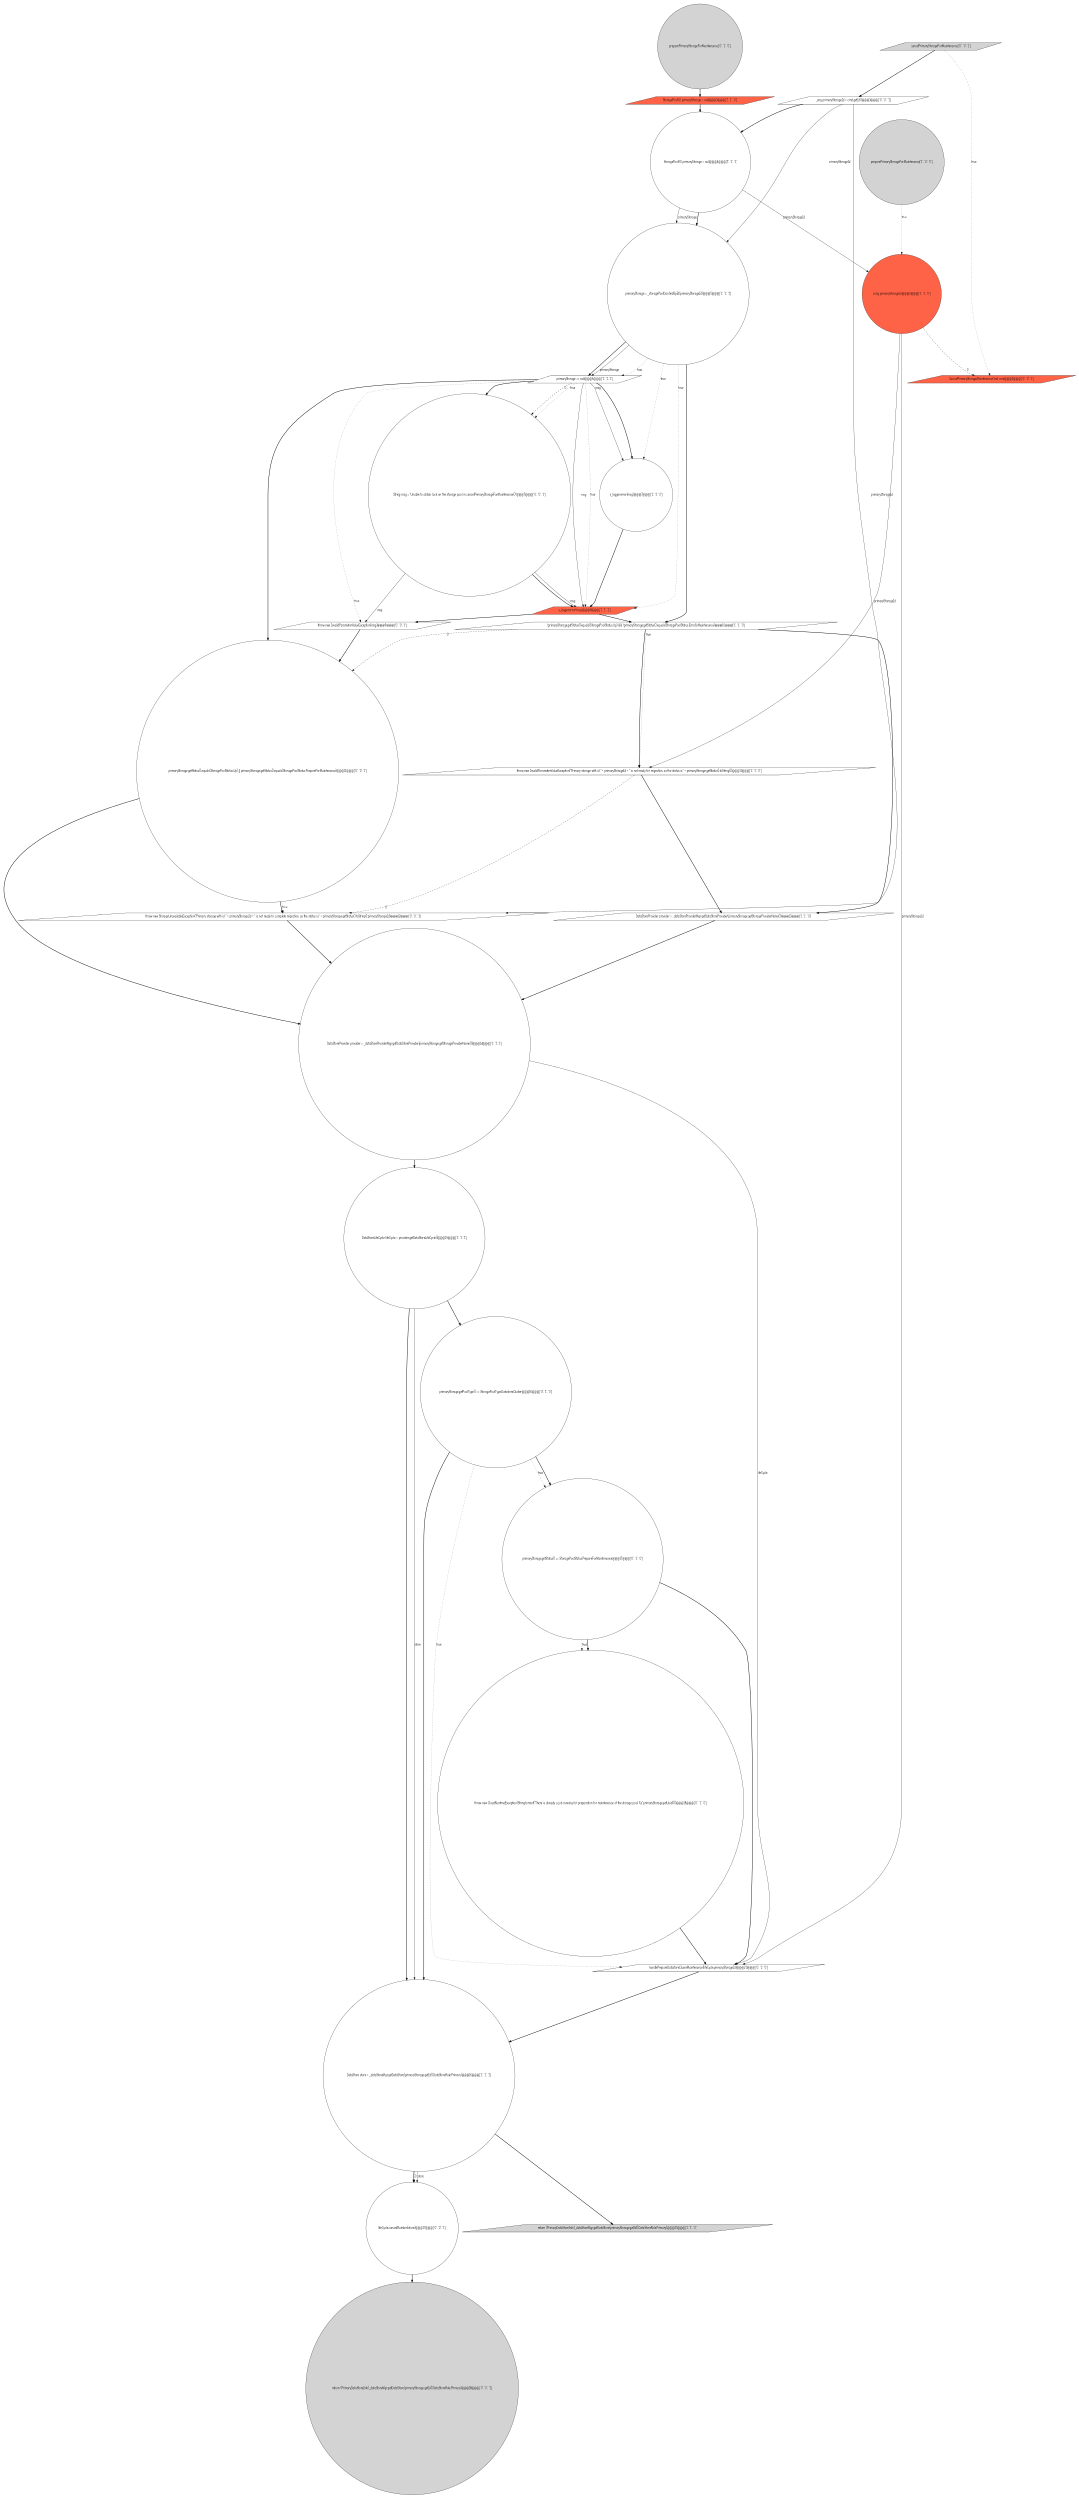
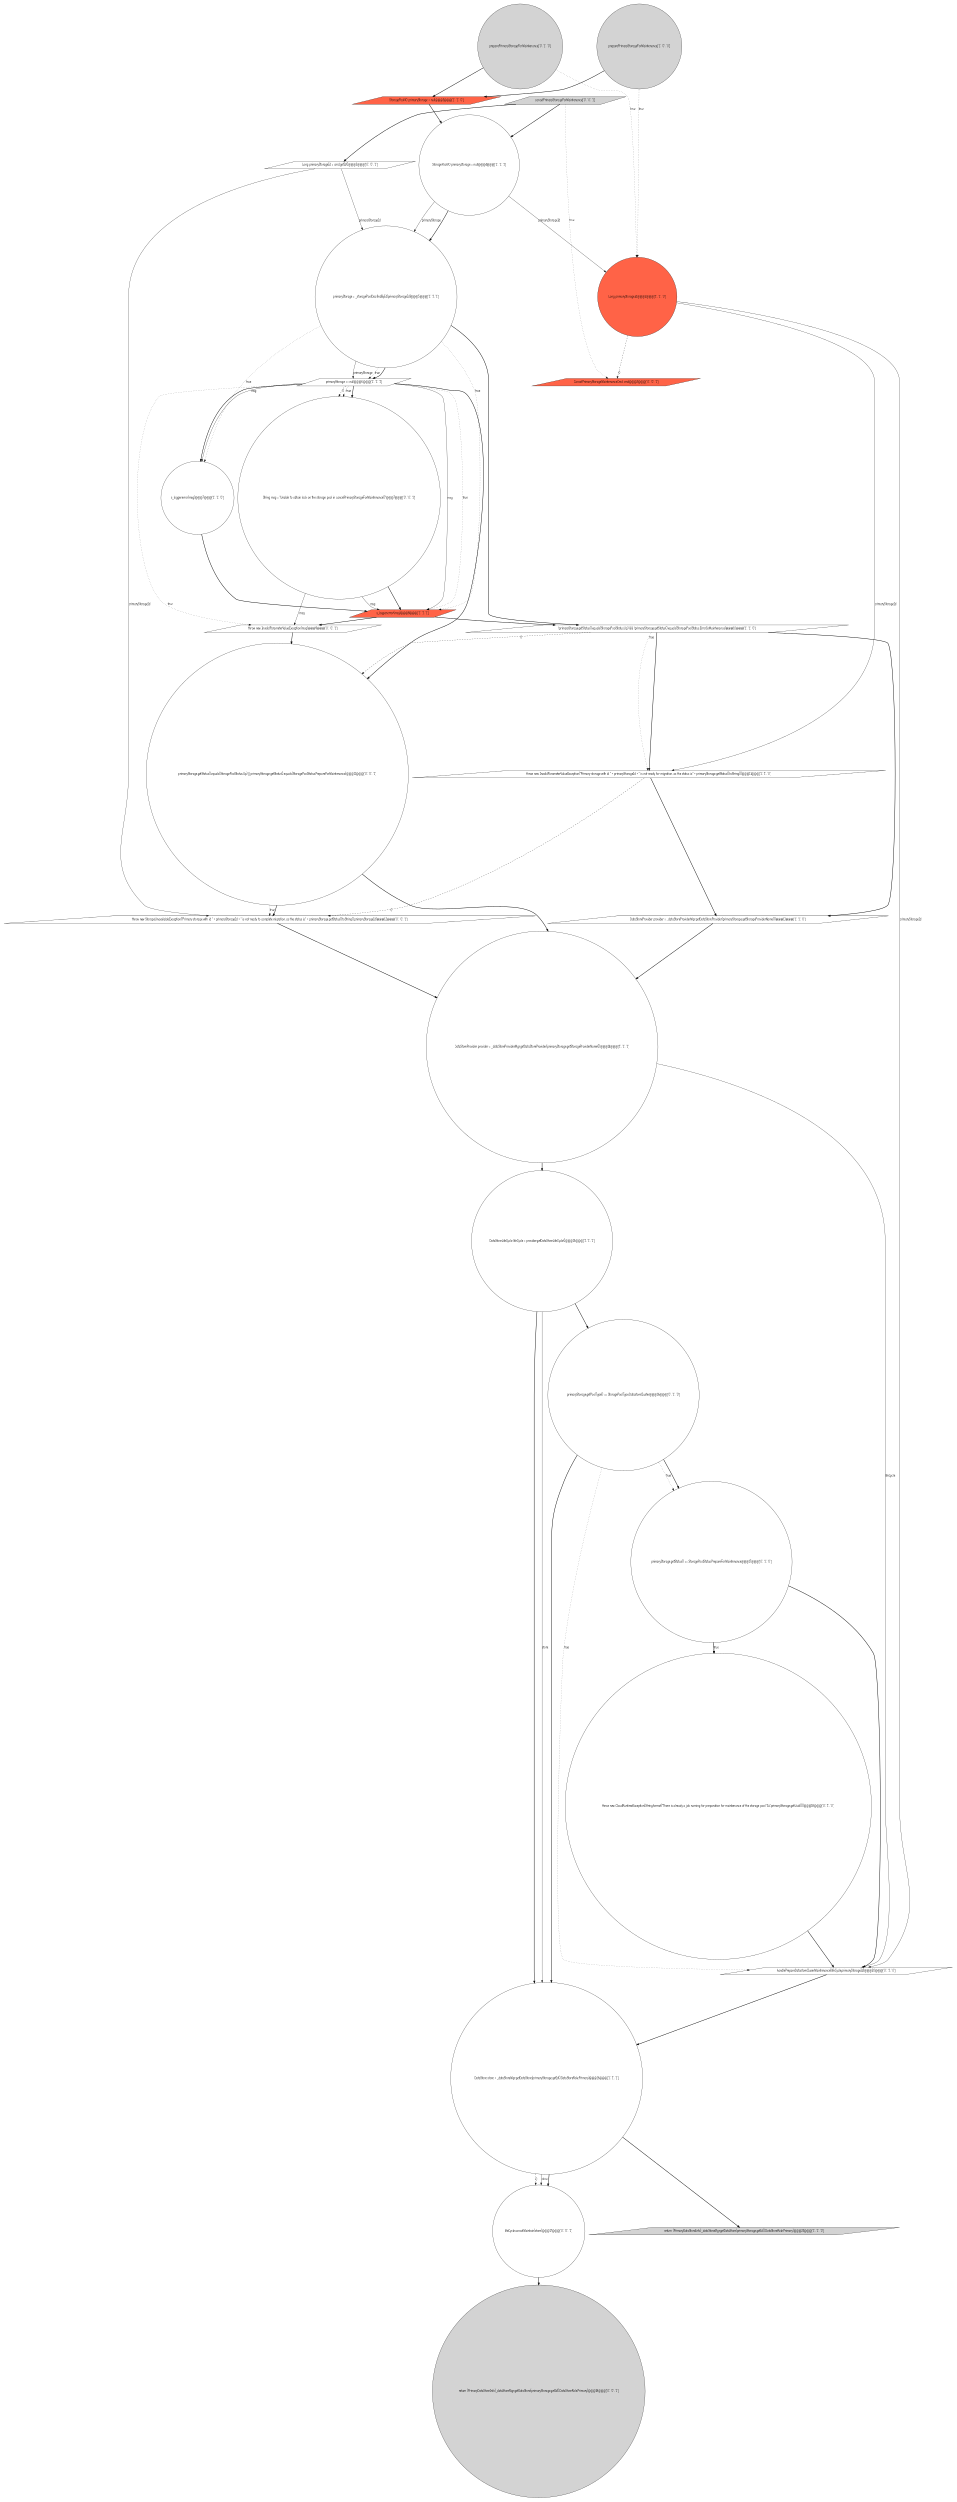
none -> (547, 92)
(772, 115) -> (536, 120)
none -> (632, 137)
